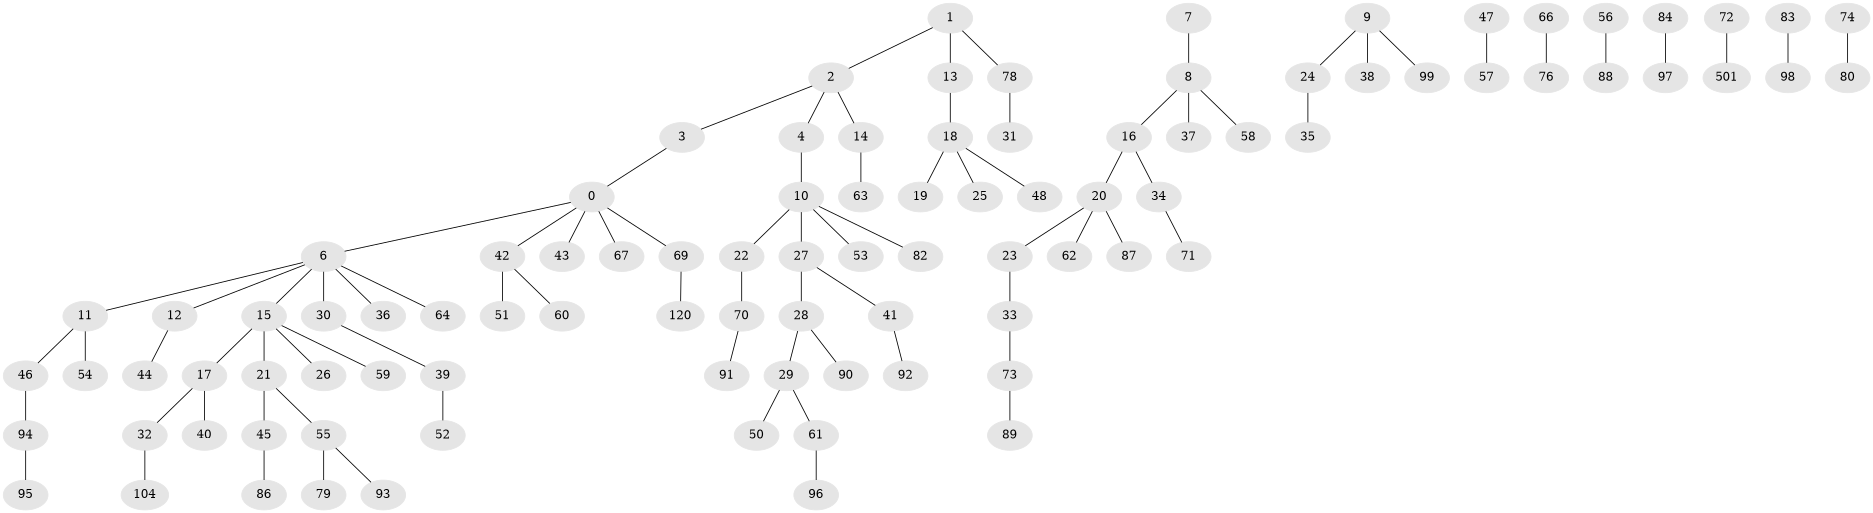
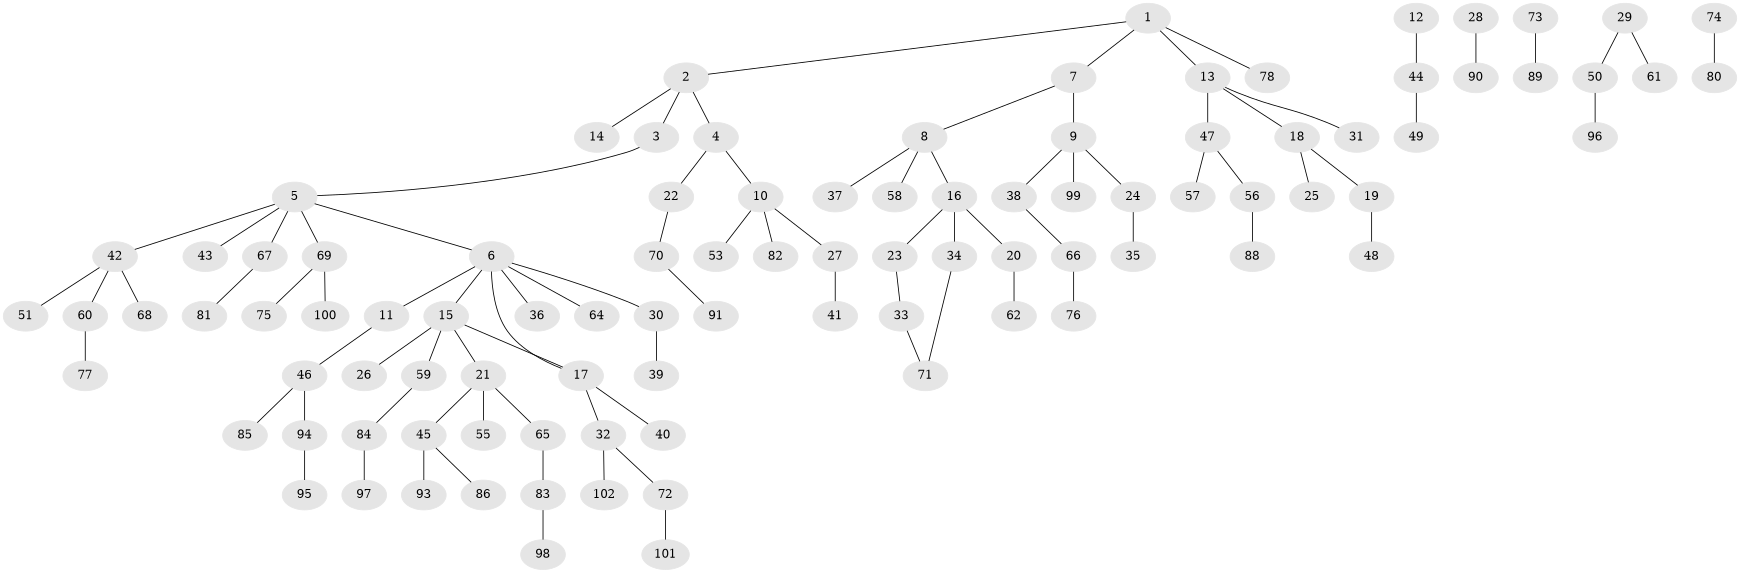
none -> (1111, 48)
(1727, 78) -> (666, 555)
(1010, 108) -> (1282, 108)
none -> (1074, 108)
none -> (1208, 108)
none -> (1416, 137)
(995, 167) -> (1372, 227)
none -> (1230, 167)
(592, 197) -> (295, 197)
(861, 197) -> none
(772, 227) -> (694, 167)
none -> (1044, 227)
(1055, 227) -> (925, 227)
(1129, 257) -> none
(249, 286) -> (509, 333)
(801, 286) -> none
none -> (145, 316)
none -> (204, 316)
none -> (264, 316)
(680, 316) -> (325, 316)
(794, 346) -> none
(1010, 346) -> (913, 346)
none -> (85, 376)
(85, 376) -> none
(906, 376) -> none
none -> (394, 406)
none -> (245, 435)
(443, 435) -> none
none -> (543, 435)
(353, 465) -> (424, 465)
none -> (635, 465)
(816, 465) -> (1595, 108)
(145, 495) -> (604, 495)
(324, 495) -> none
